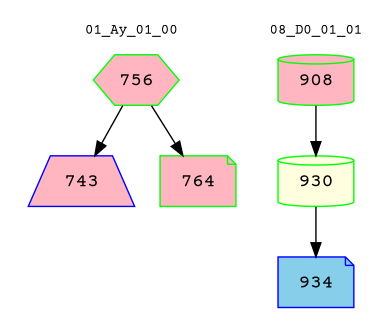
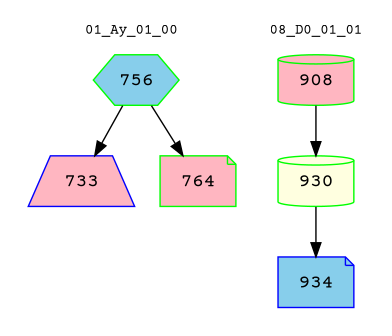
(136, 80) -> (136, 80)
(81, 181) -> (81, 181)
